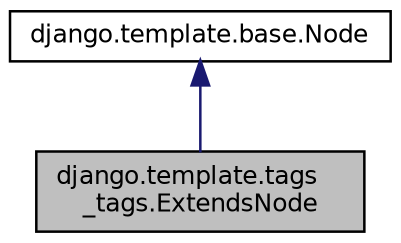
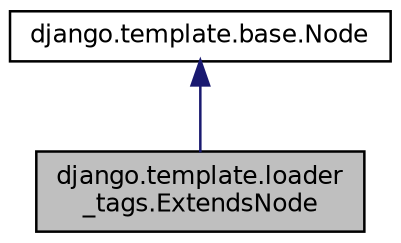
(200, 192) -> (200, 192)
